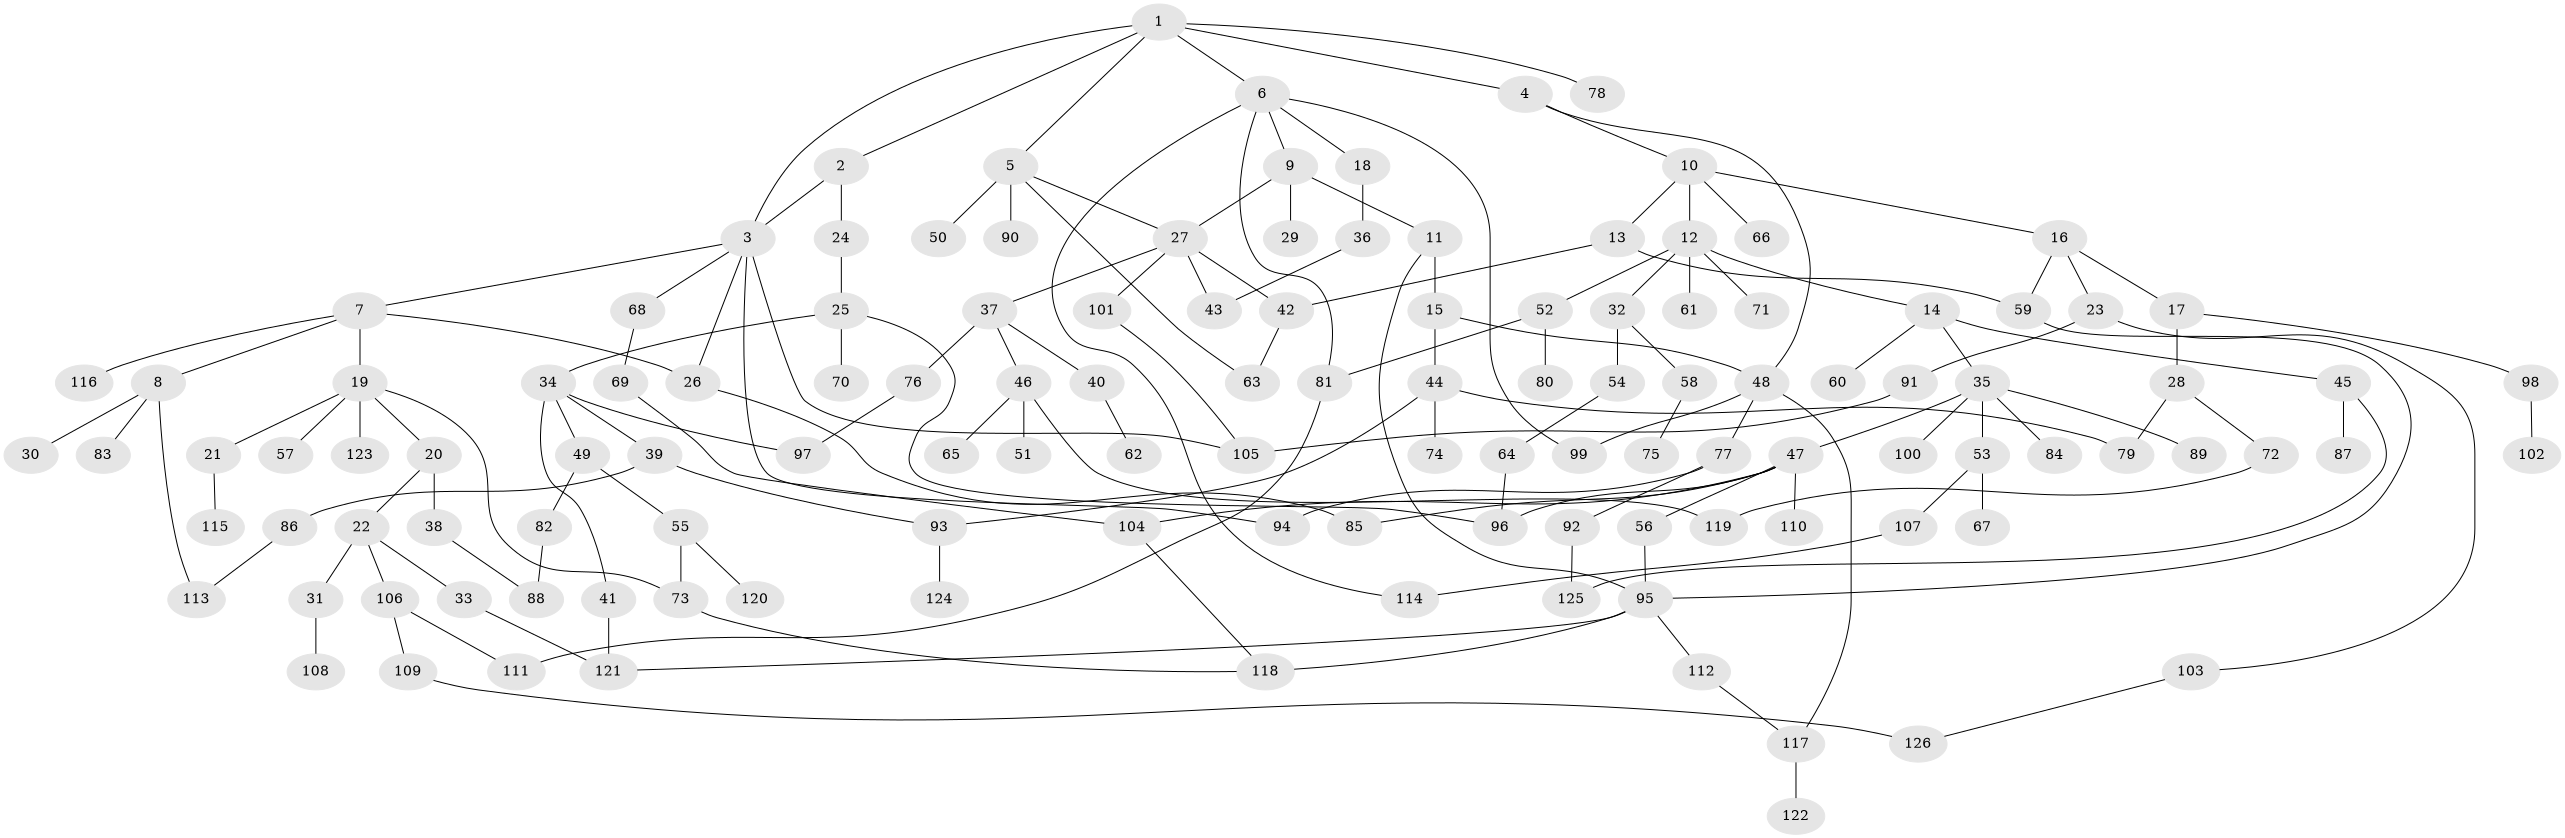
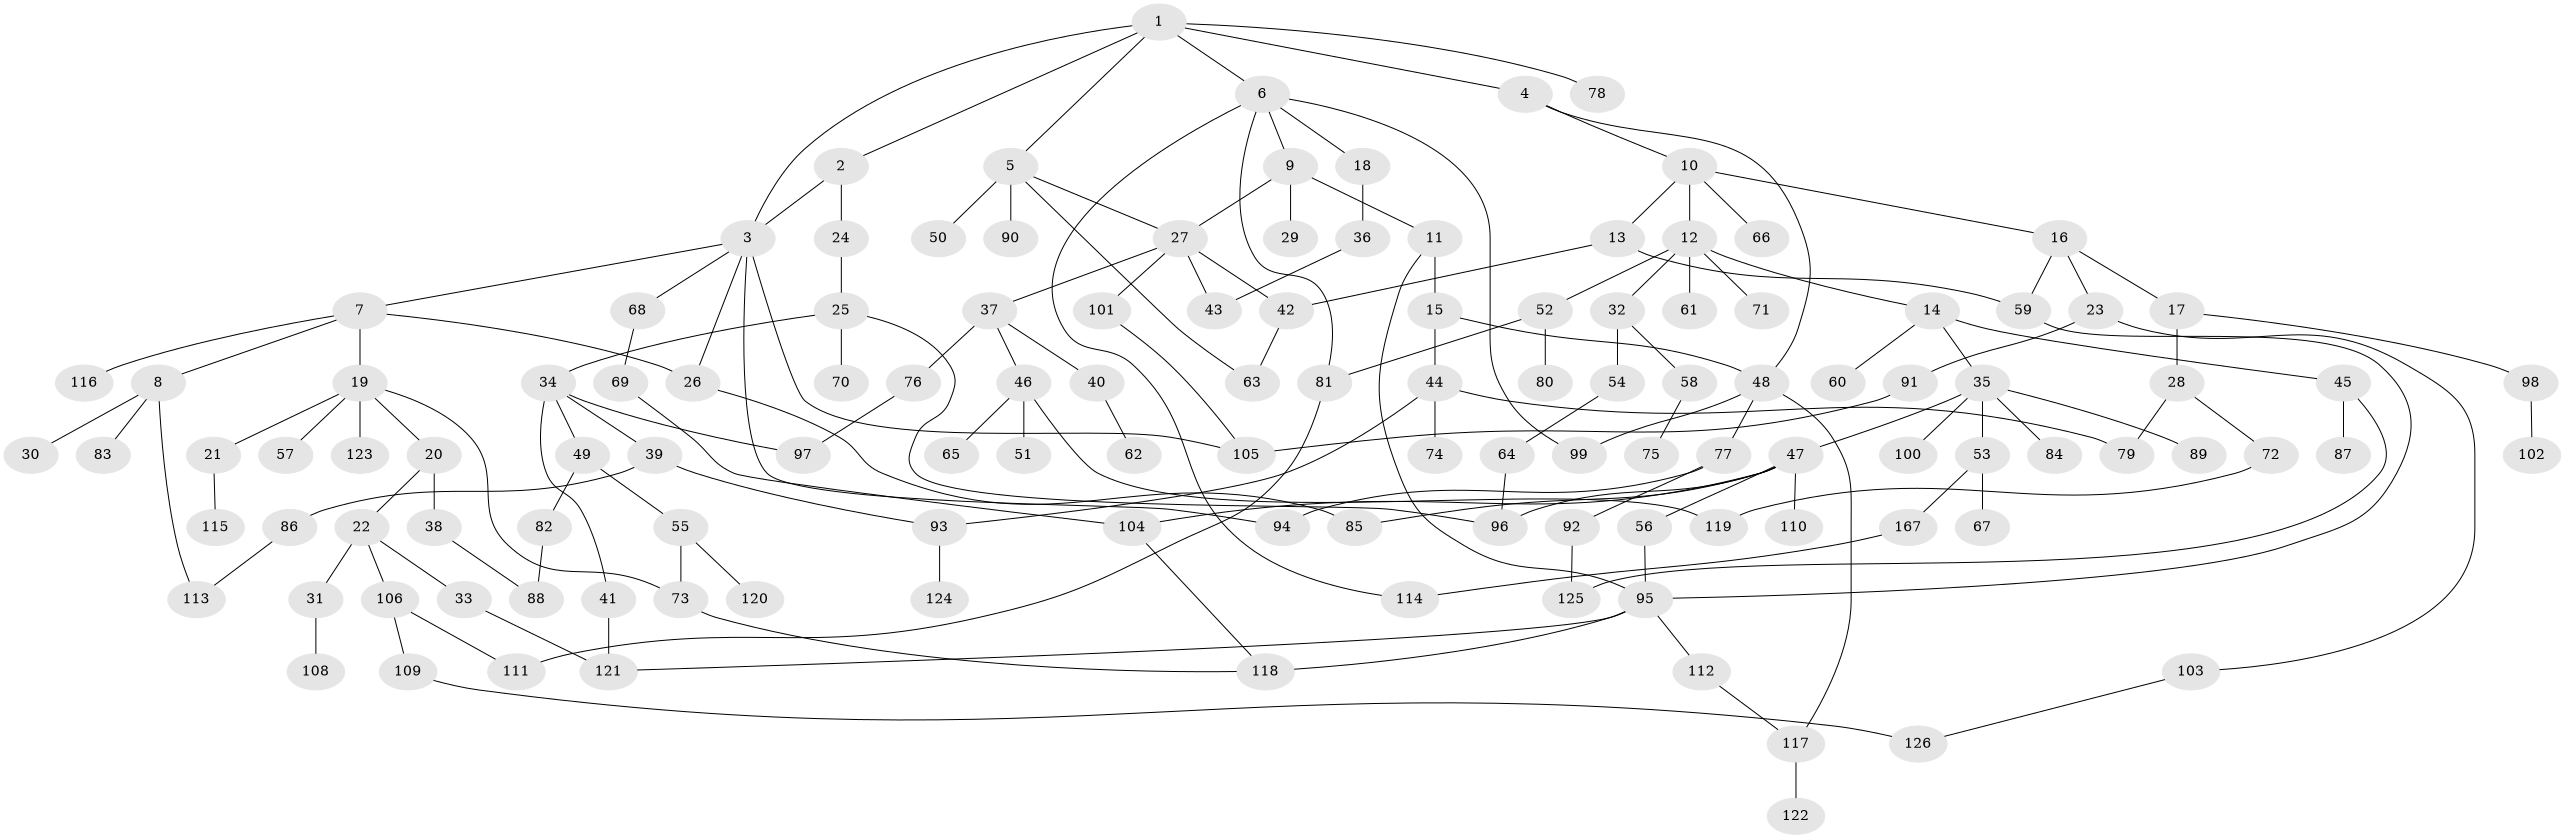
(1908, 527) -> (1908, 527)
